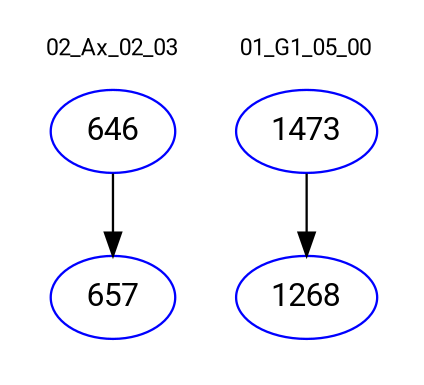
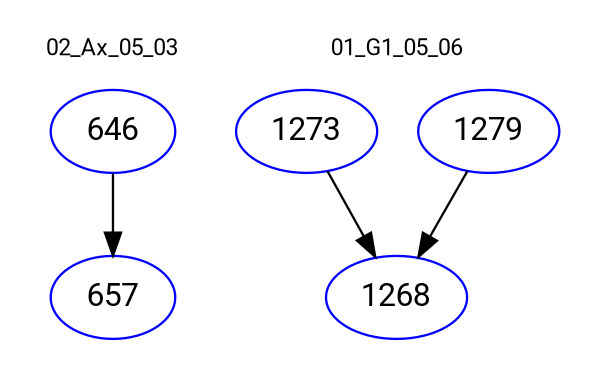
(113, 50) -> (113, 50)
(307, 50) -> (398, 50)
(307, 131) -> (307, 131)
none -> (489, 131)
